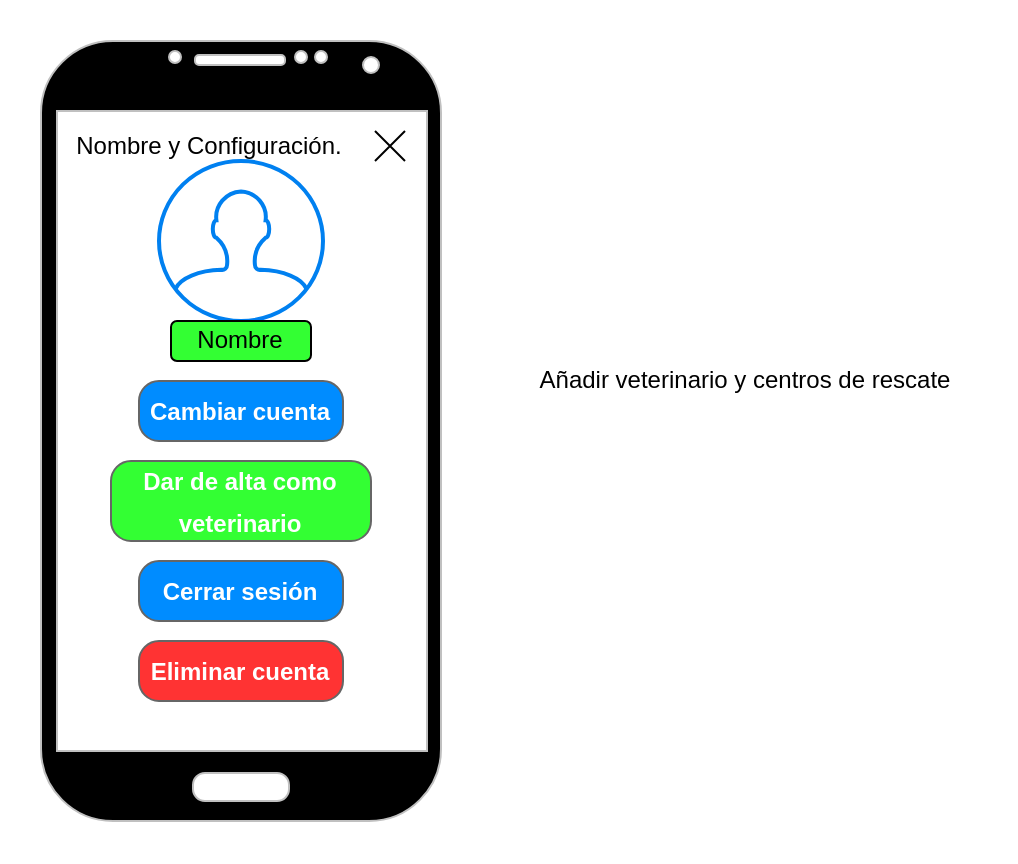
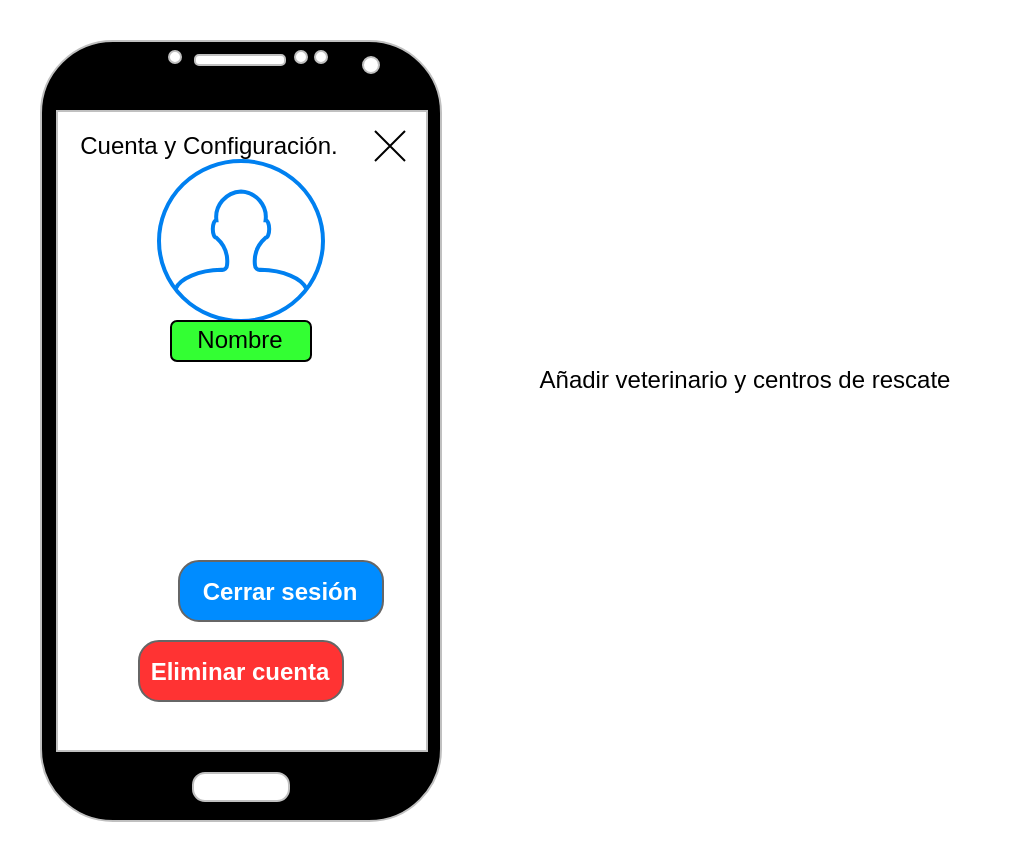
(210, 147) -> (210, 147)
(241, 411) -> none
(241, 501) -> none
(241, 591) -> (281, 591)
